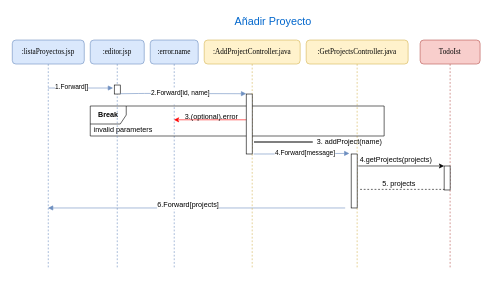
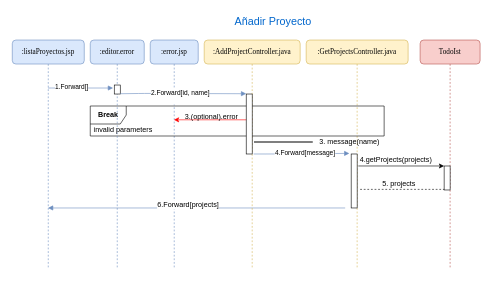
(117, 52) -> (117, 52)
(174, 52) -> (174, 52)
(350, 142) -> (350, 142)
